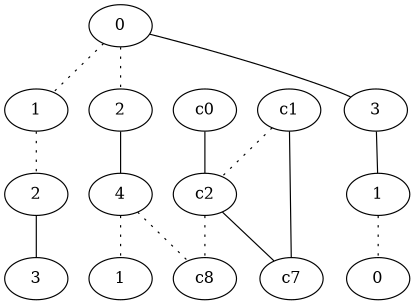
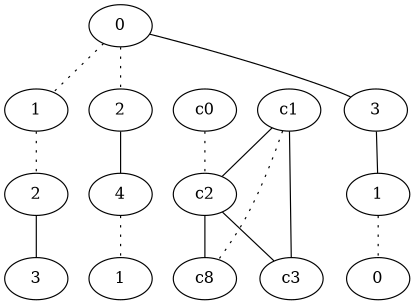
(205, 152) -> (205, 152)
(247, 152) -> (247, 152)
(163, 236) -> (256, 198)
(205, 237) -> (205, 237)
(292, 279) -> (292, 279)
